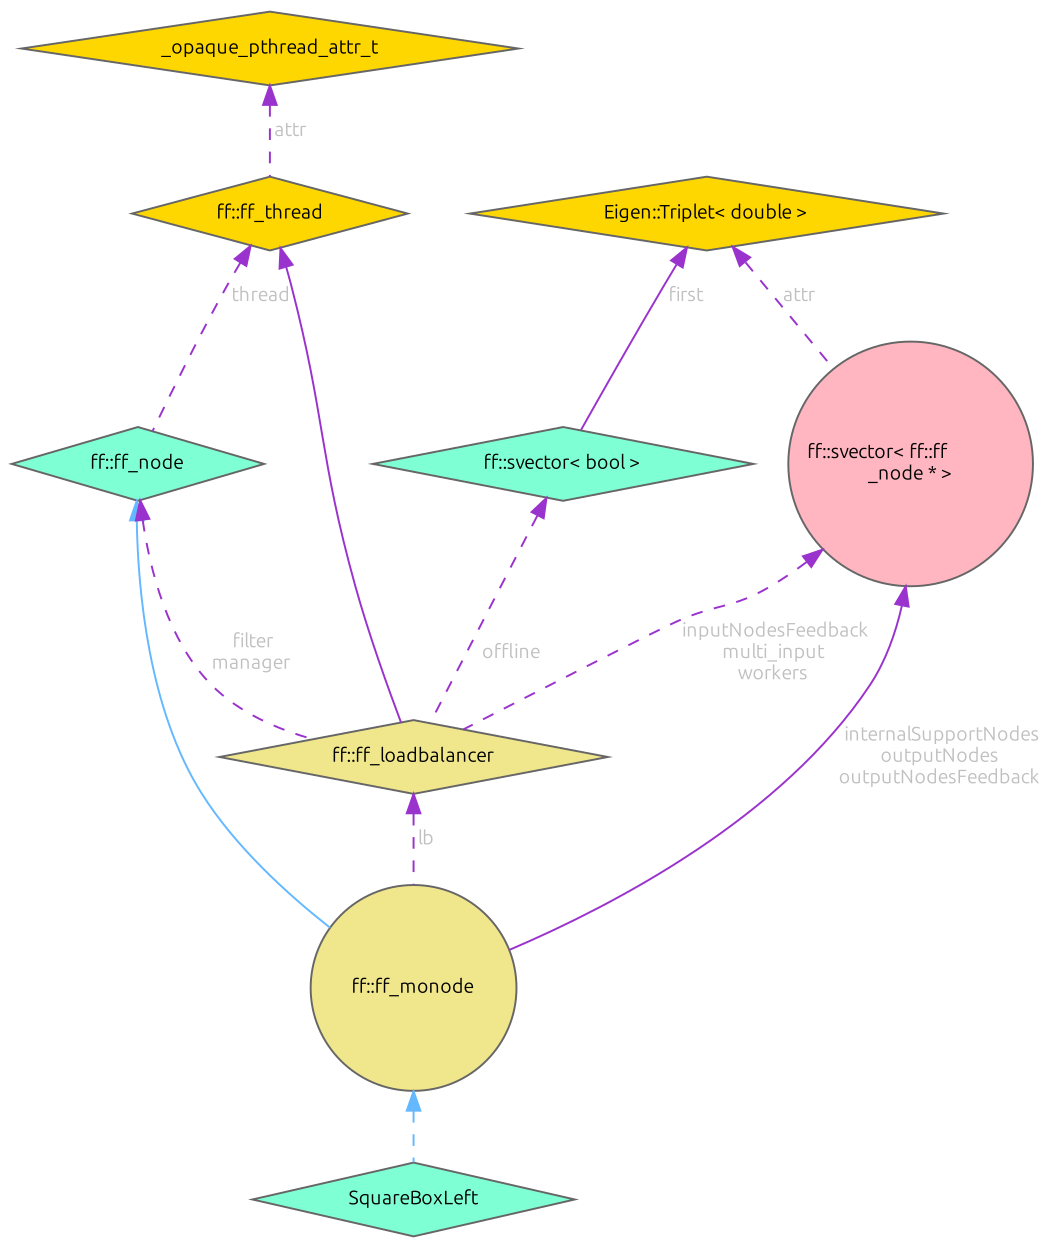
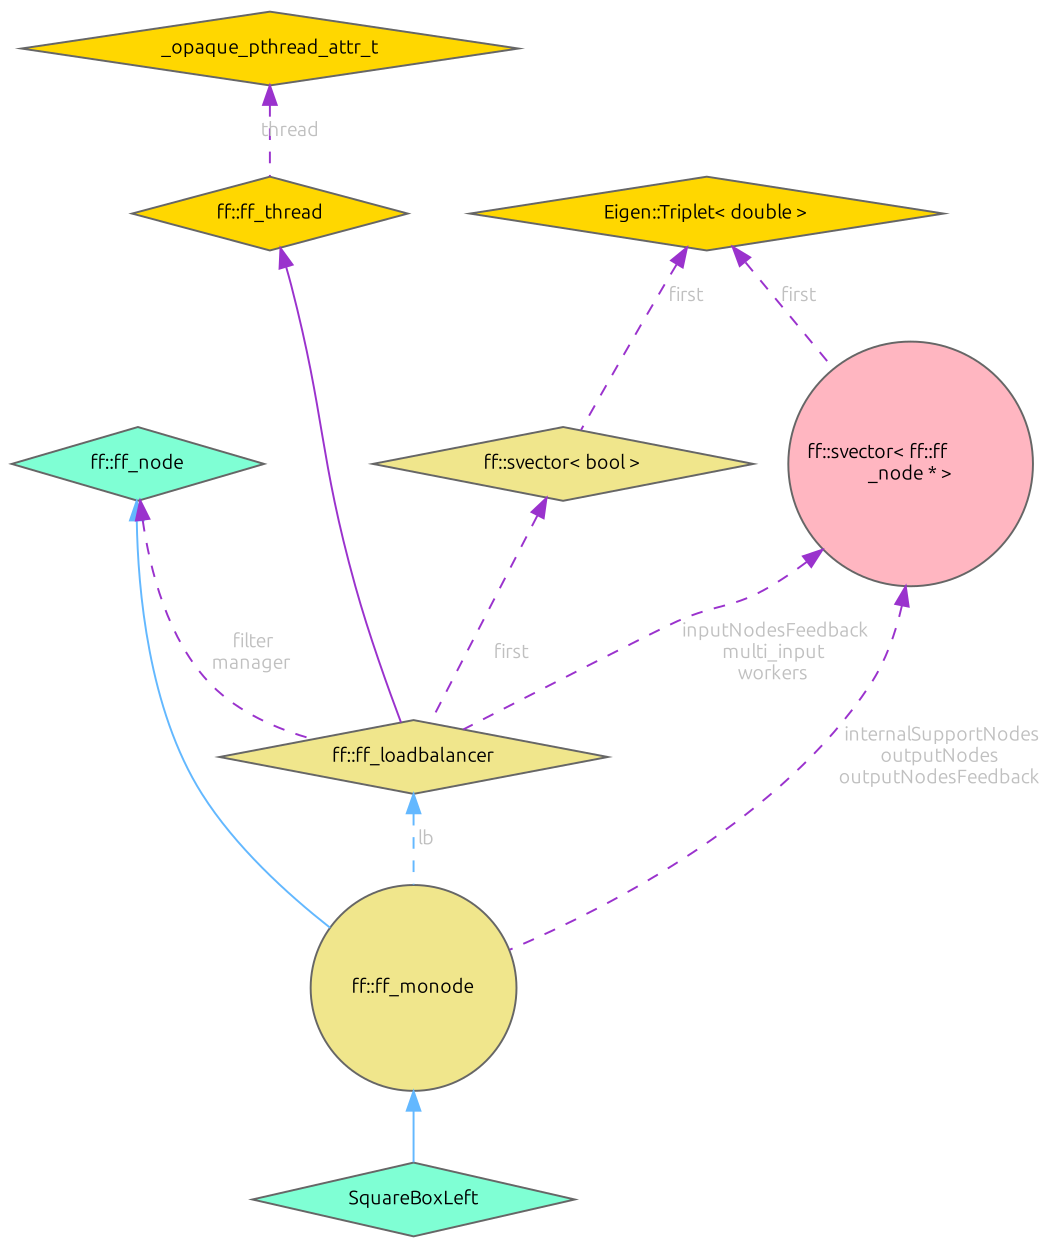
(288, 131) -> (288, 131)
(797, 296) -> (797, 296)
(195, 346) -> none
(628, 347) -> (628, 347)
(563, 464) -> (563, 464)
(510, 653) -> (510, 653)
(743, 816) -> (743, 816)
(414, 849) -> (414, 849)
(414, 1137) -> (414, 1137)
